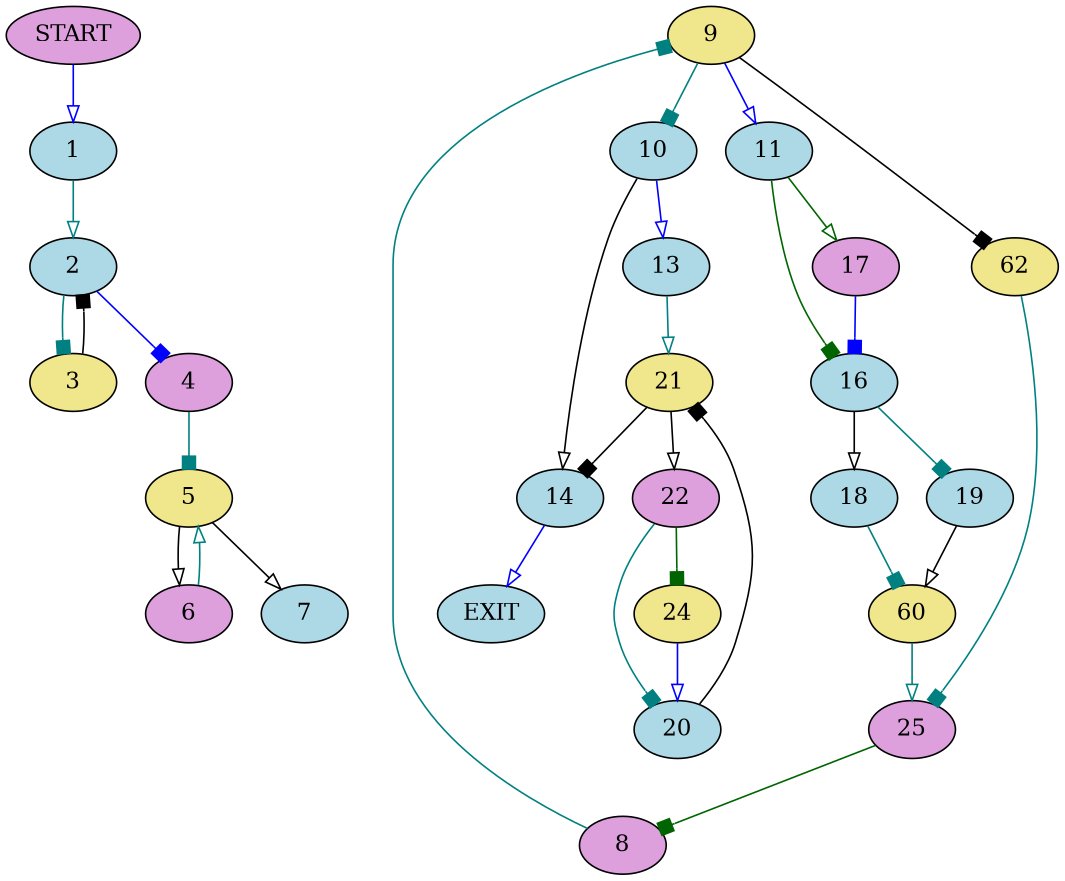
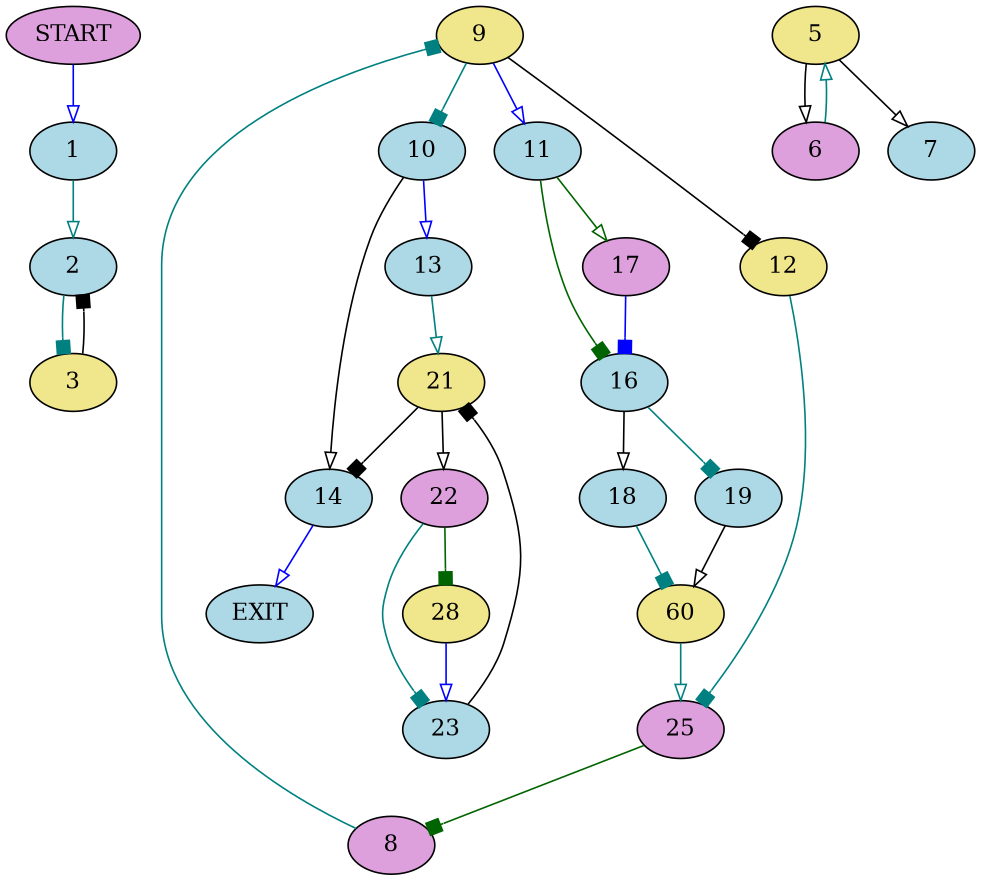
(1015, 267) -> (784, 267)
(189, 382) -> none
(677, 614) -> (446, 614)
(677, 730) -> (446, 730)
